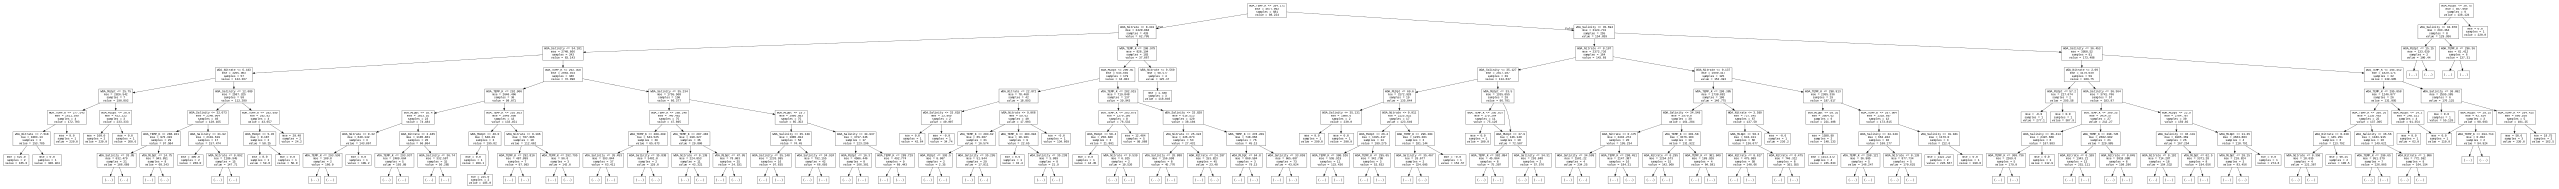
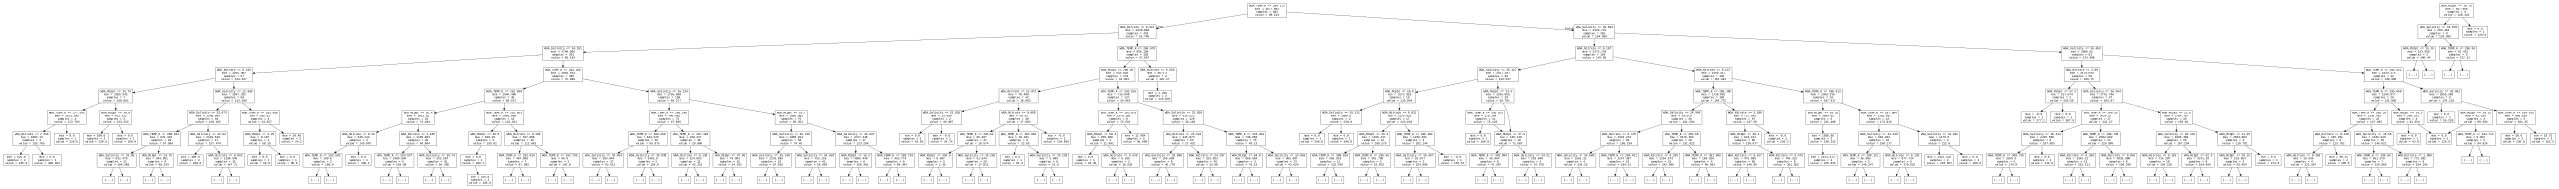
(489, 160) -> (476, 169)
